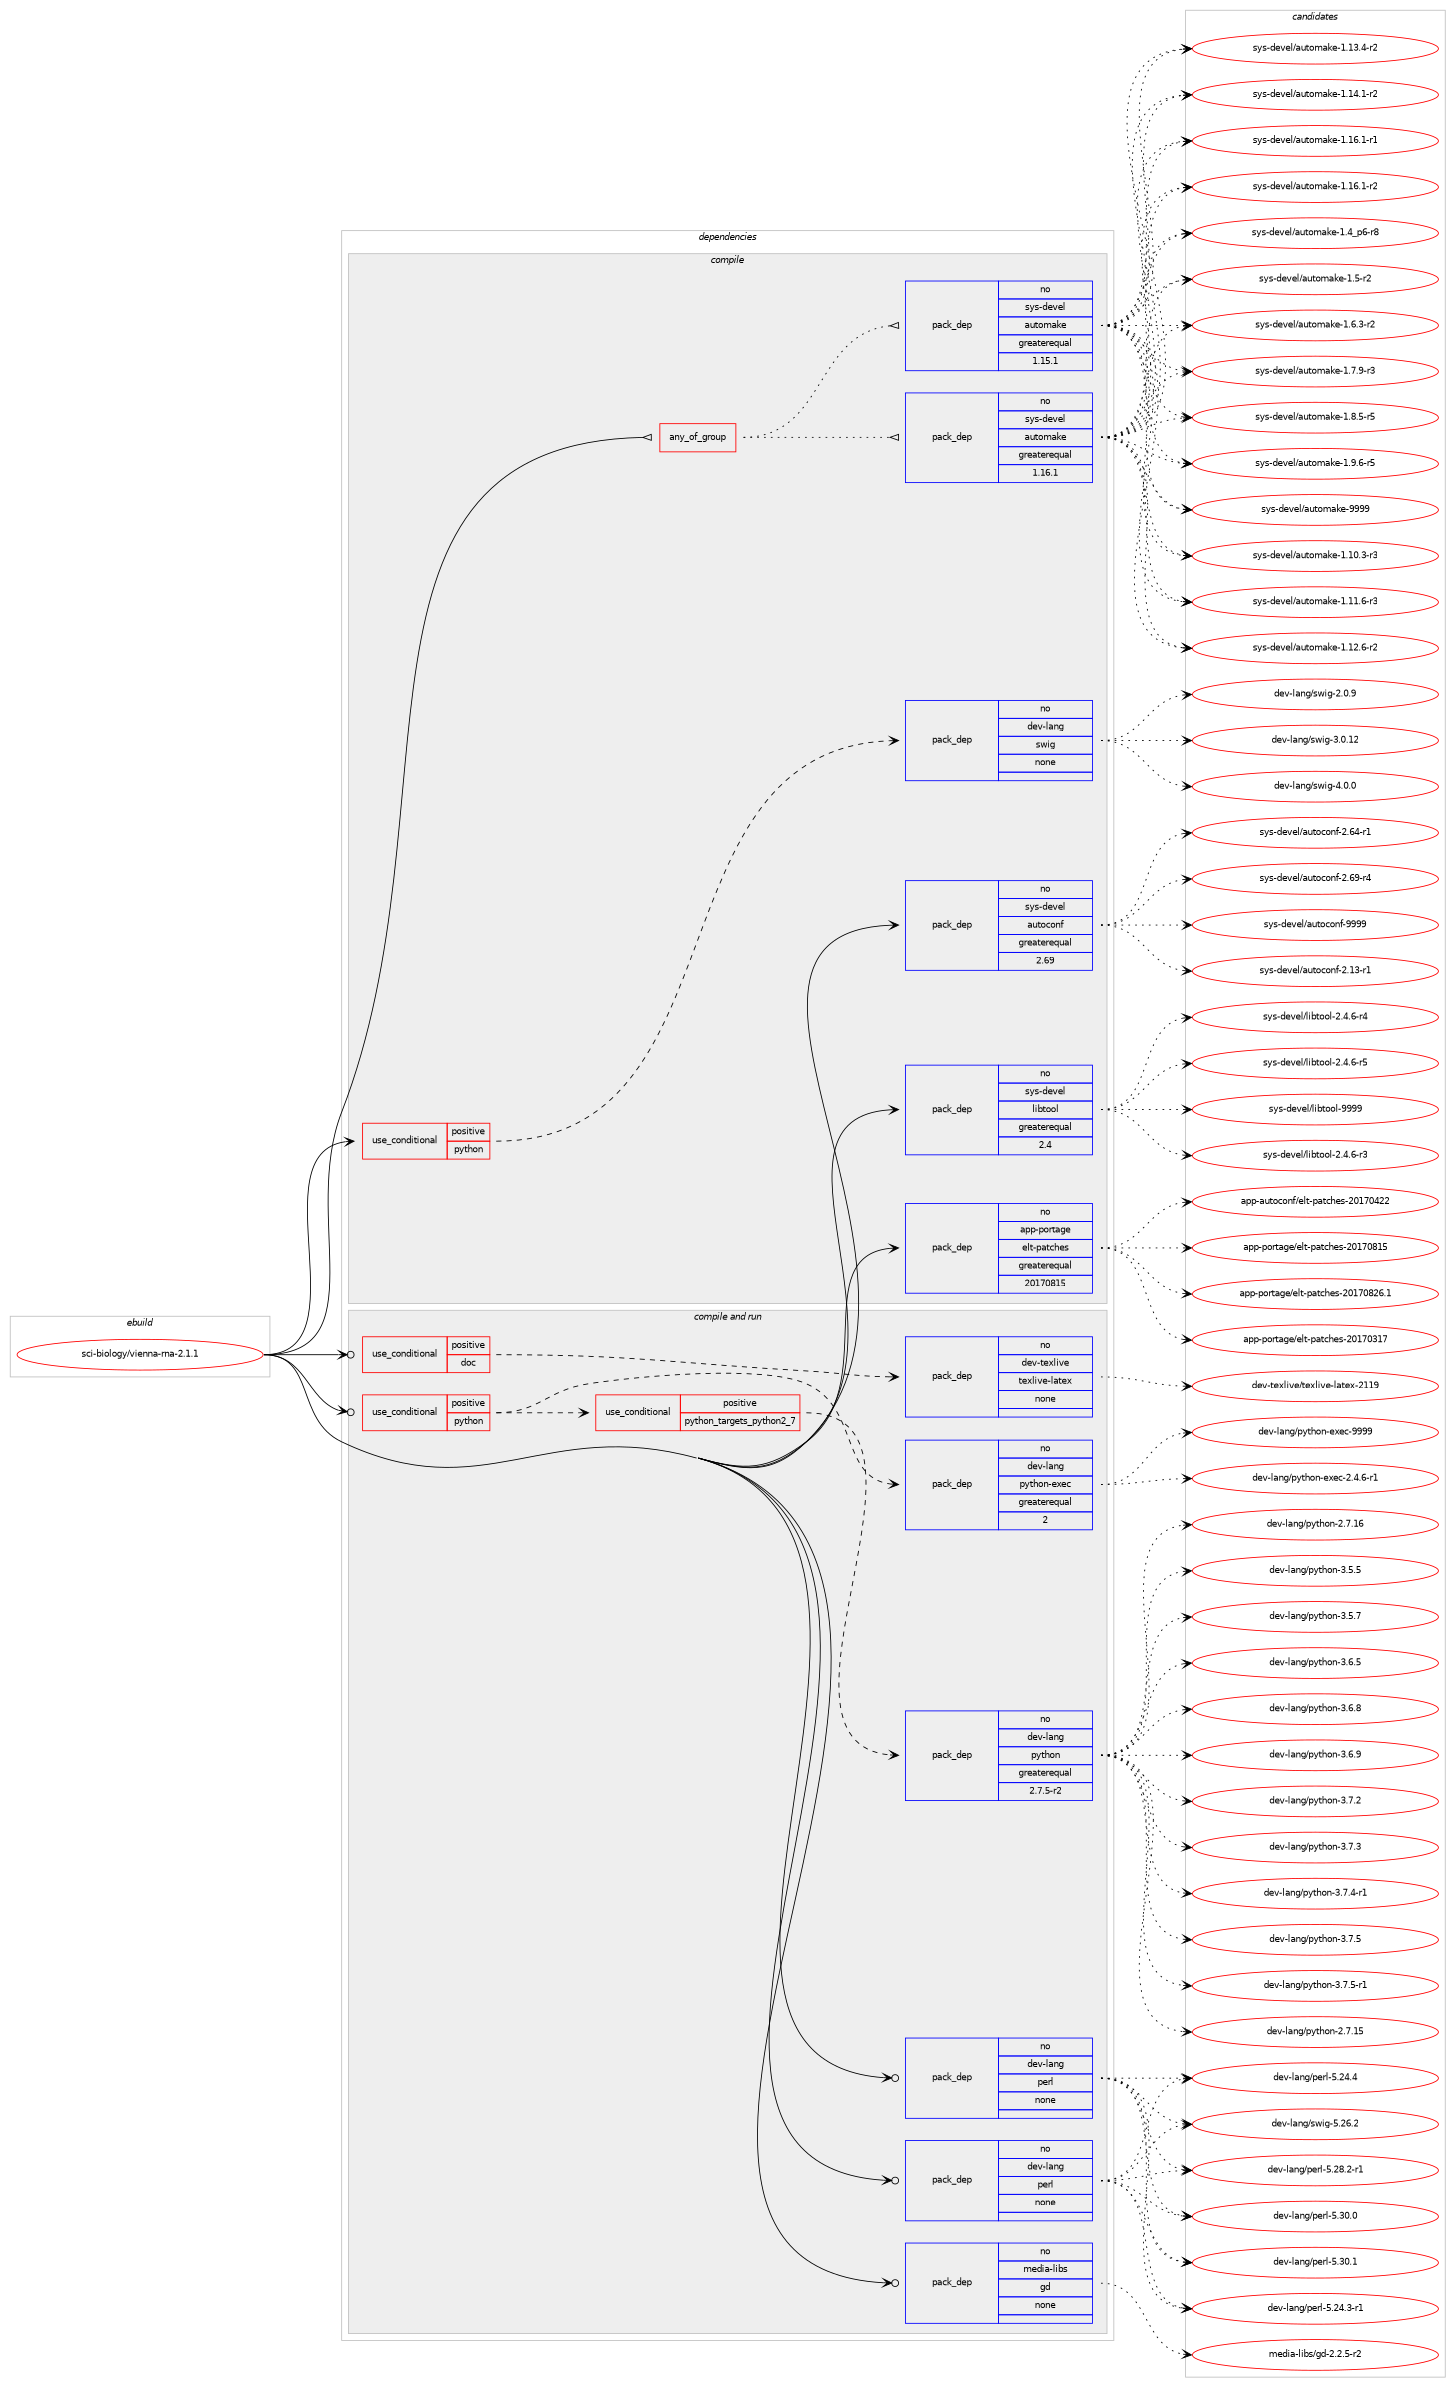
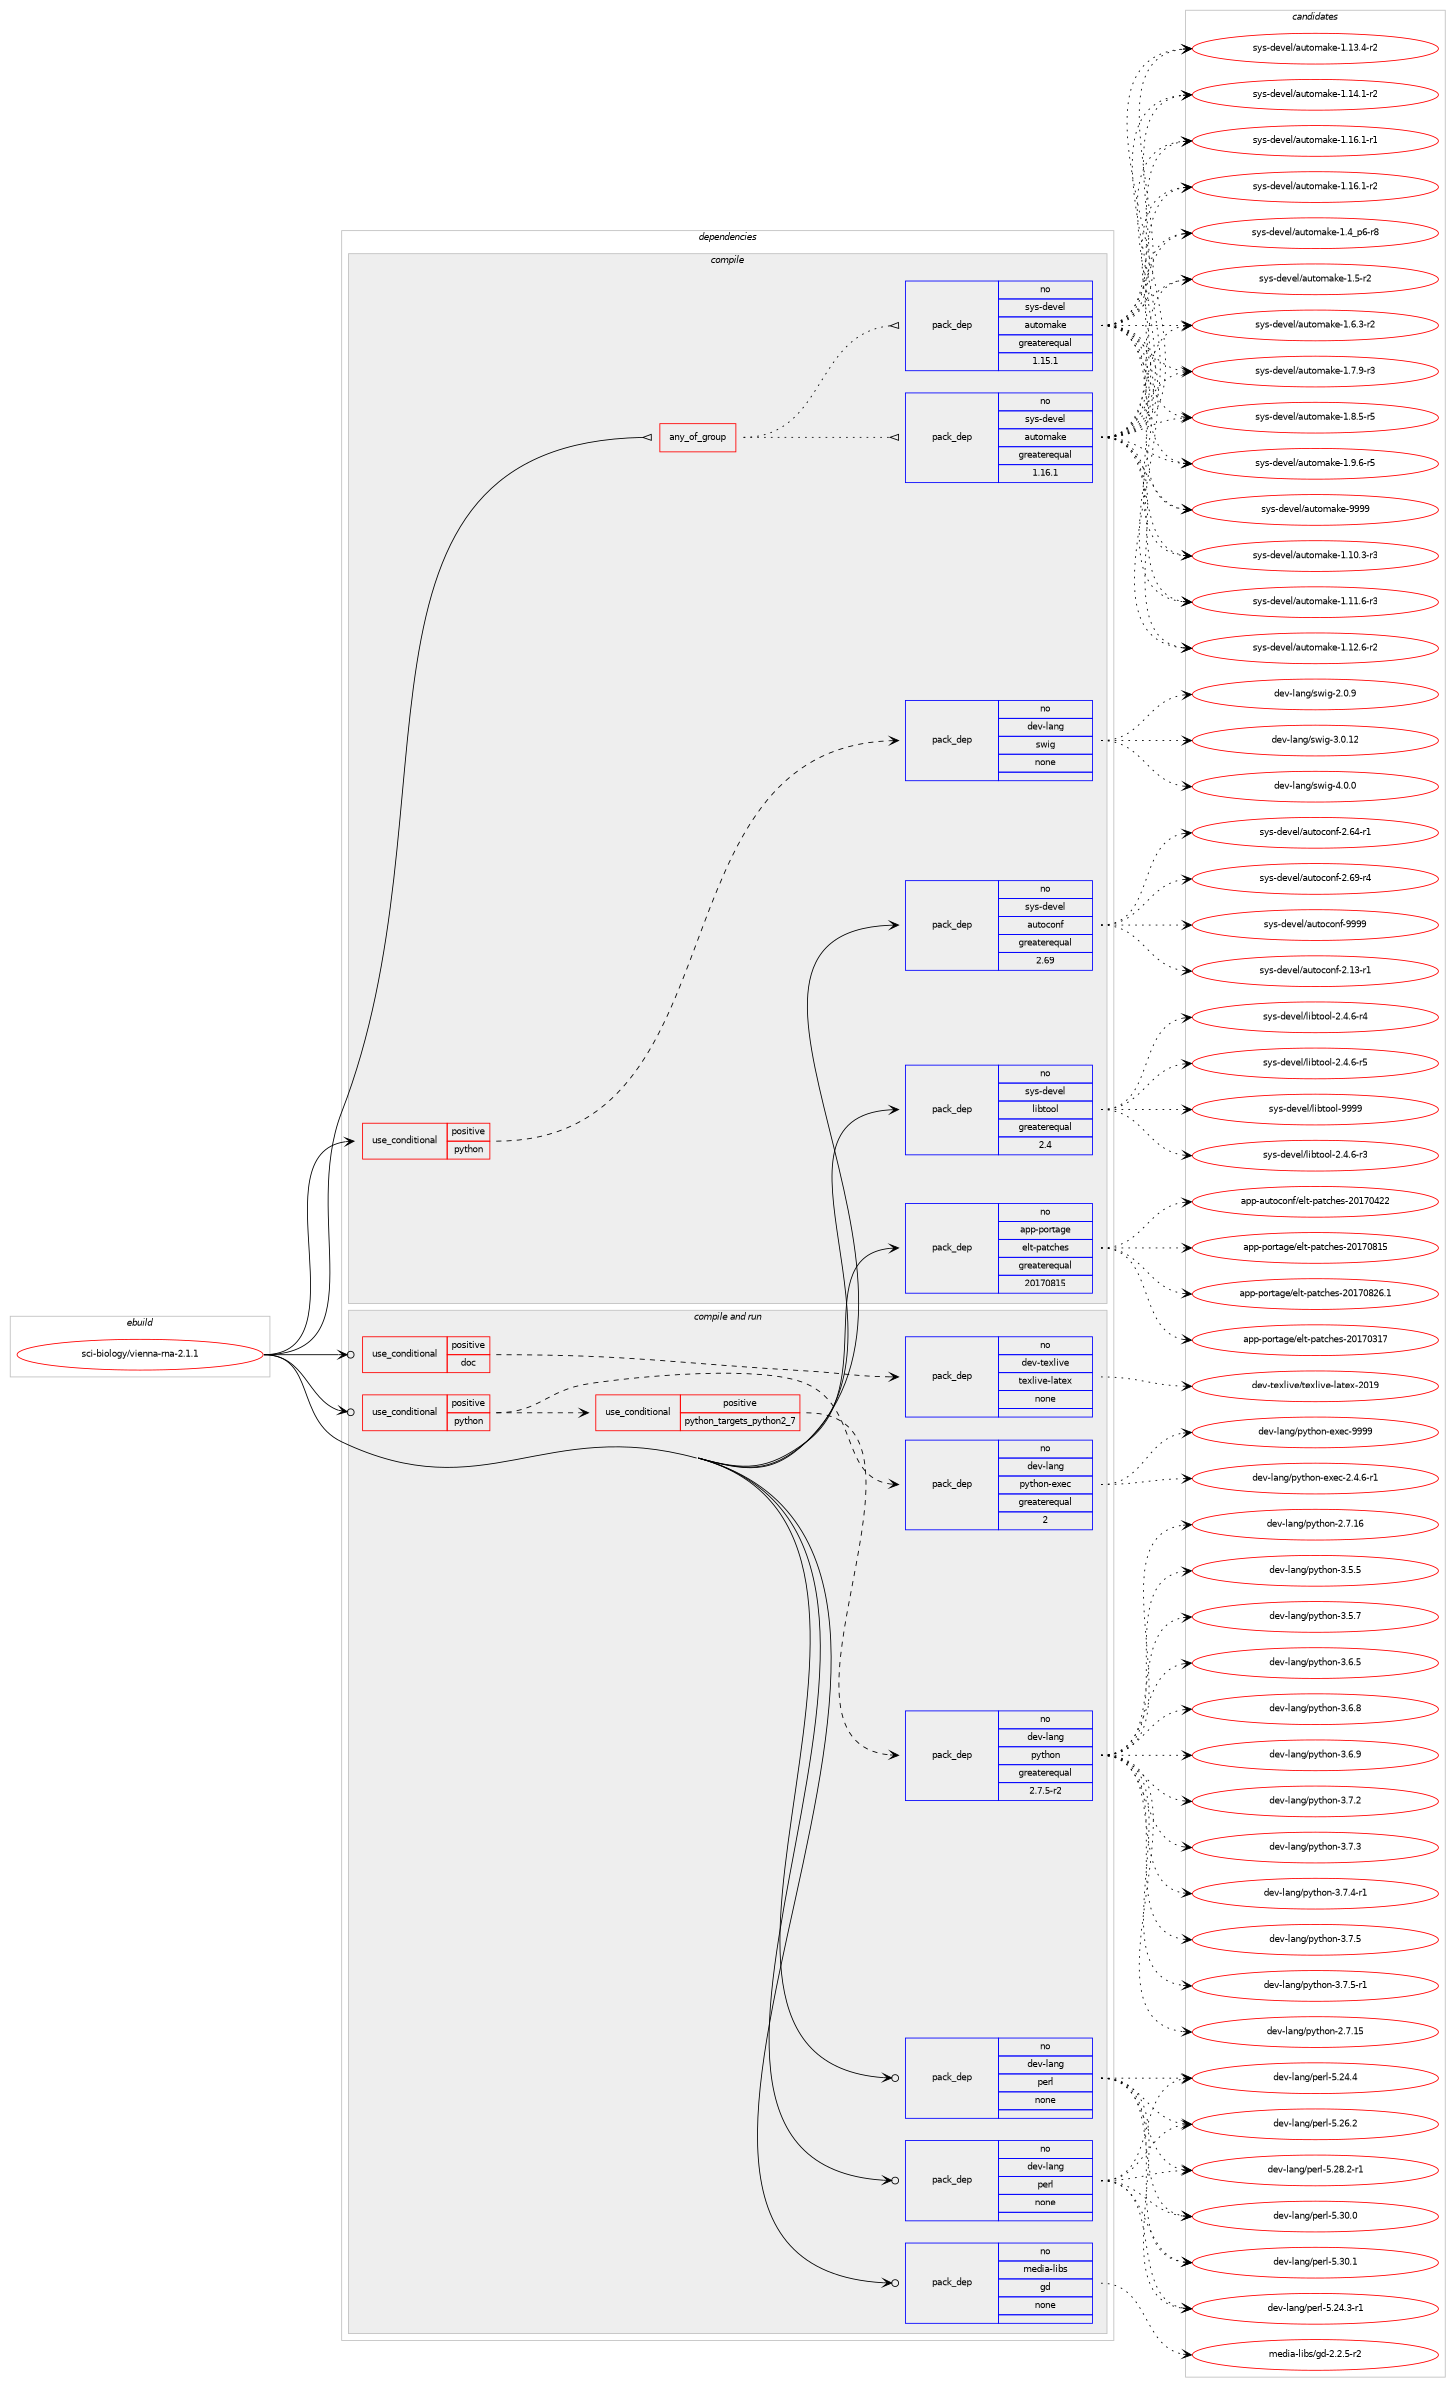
(1315, 1386) -> (1315, 1386)
(1315, 2124) -> (1315, 2124)
